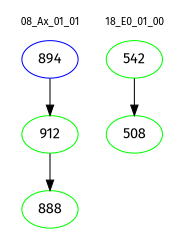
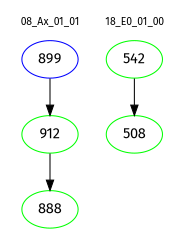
(50, 59) -> (50, 59)
